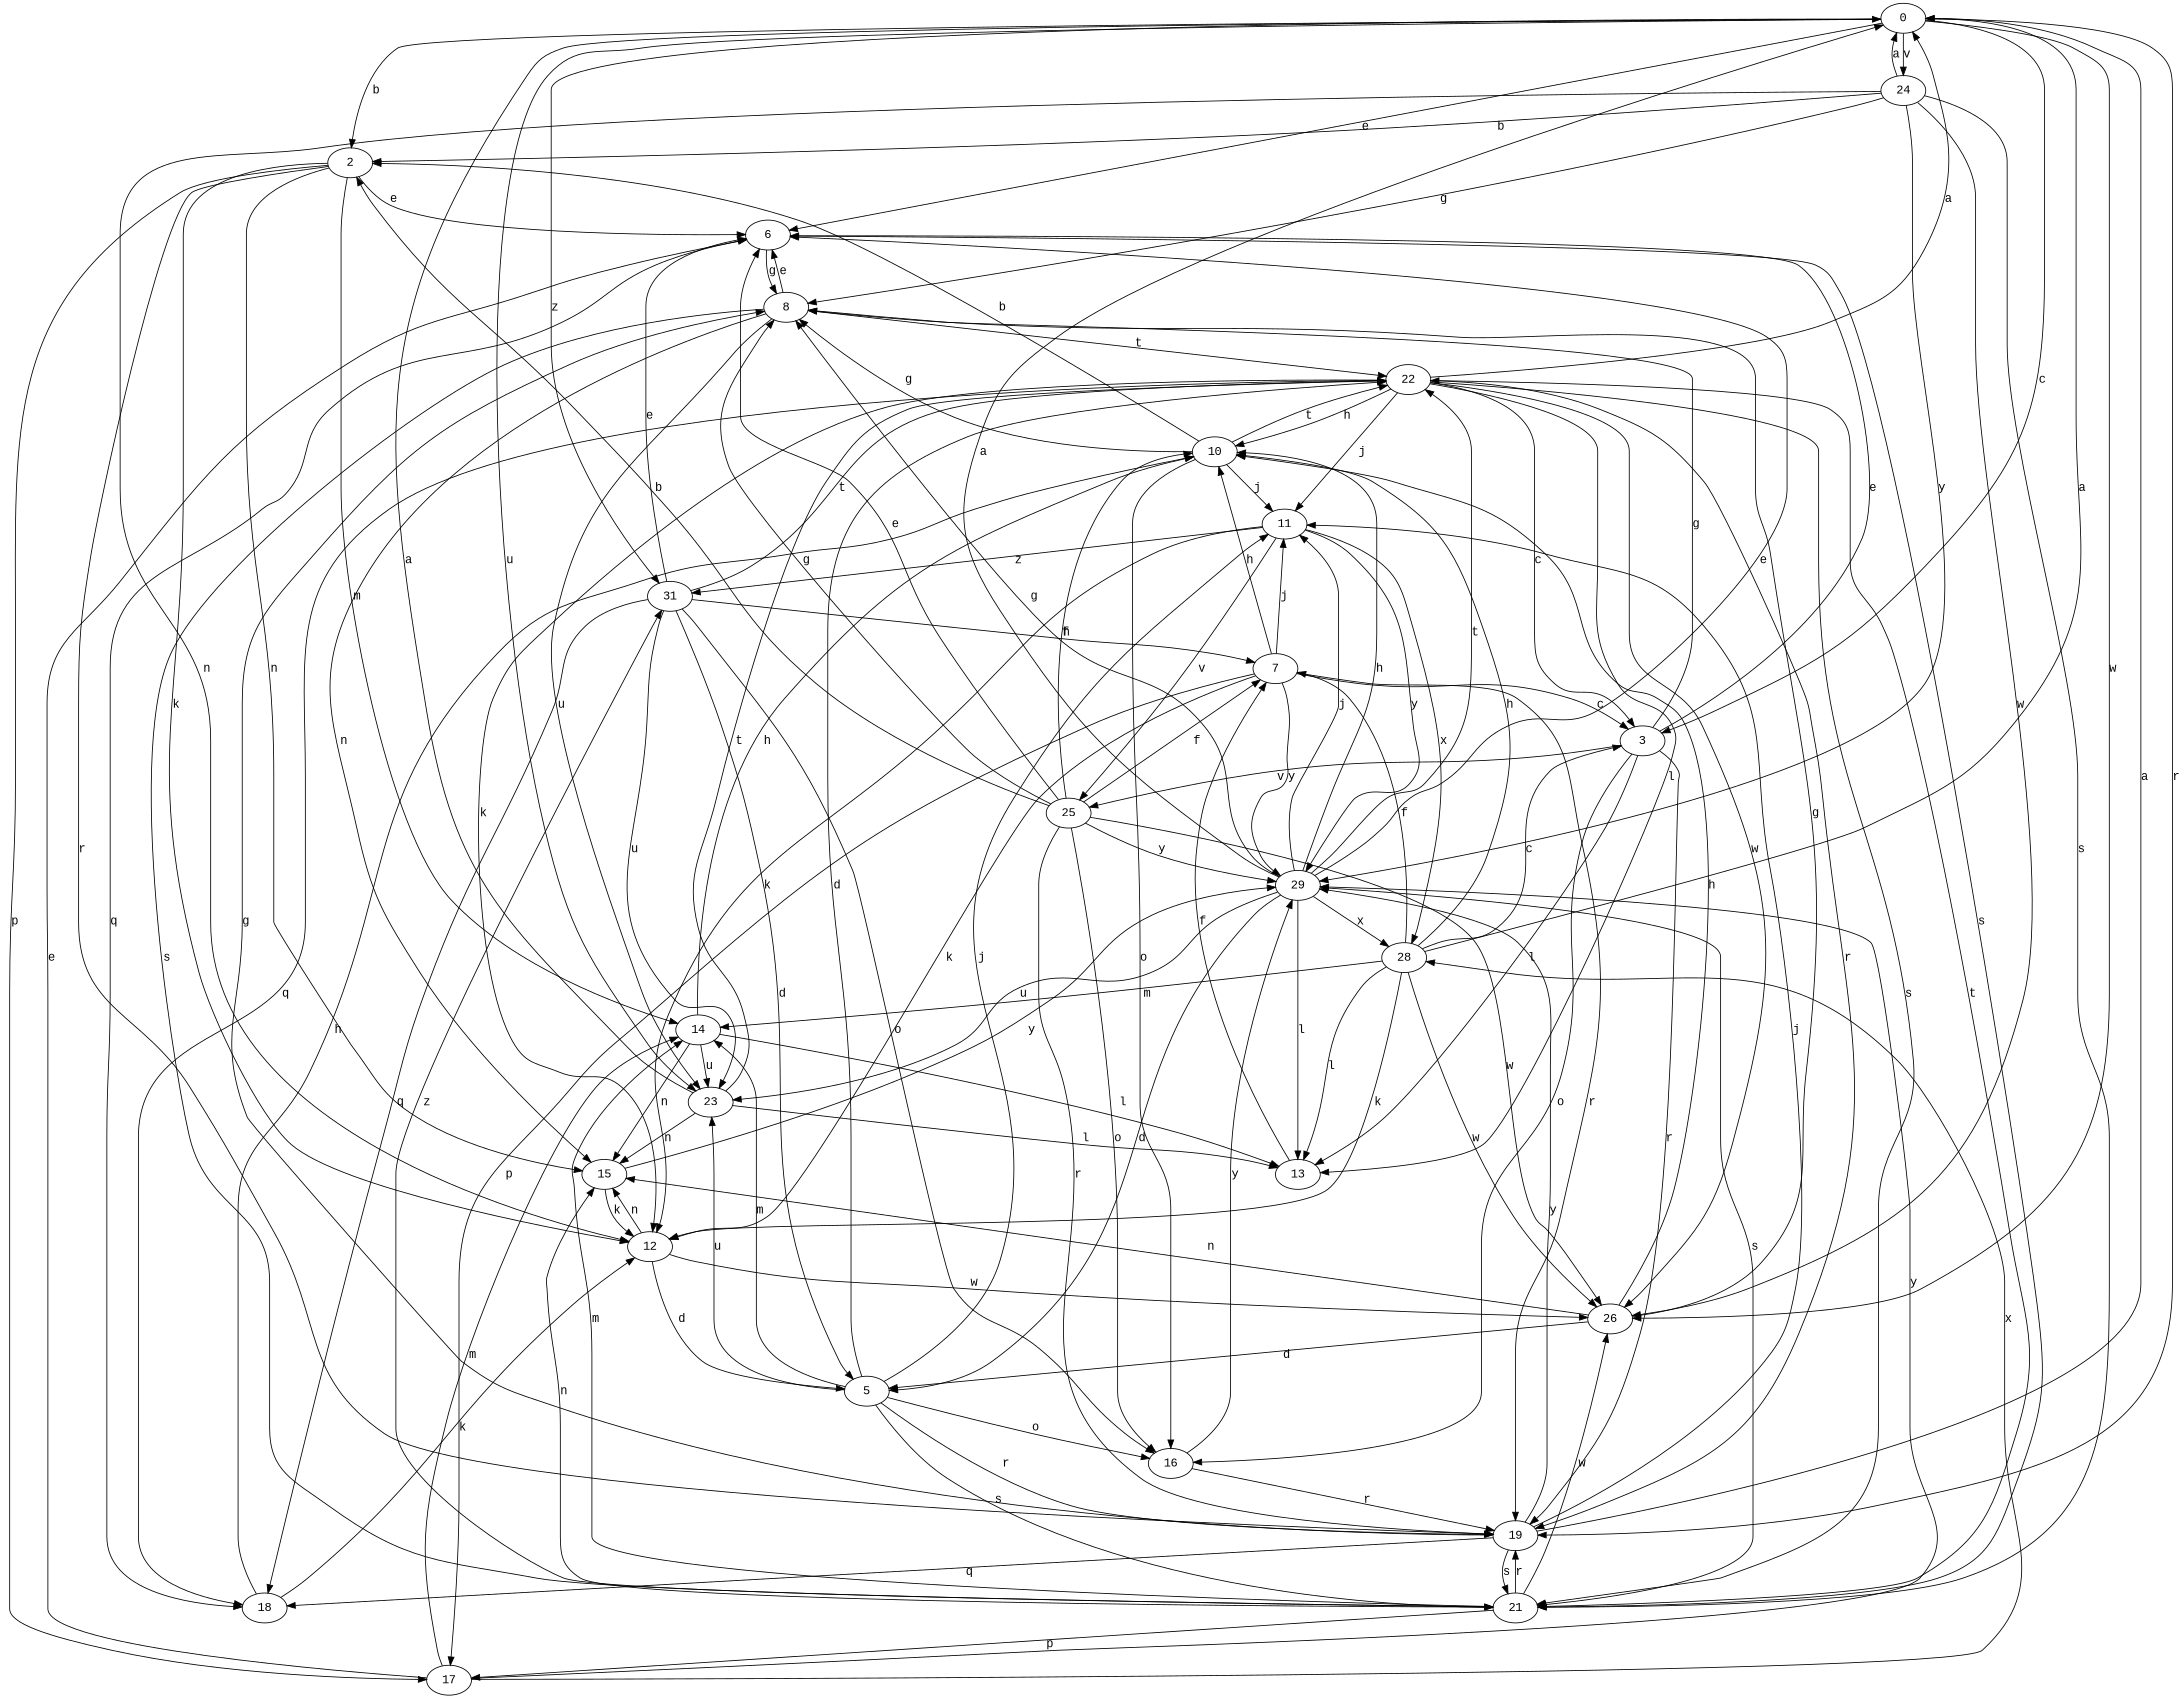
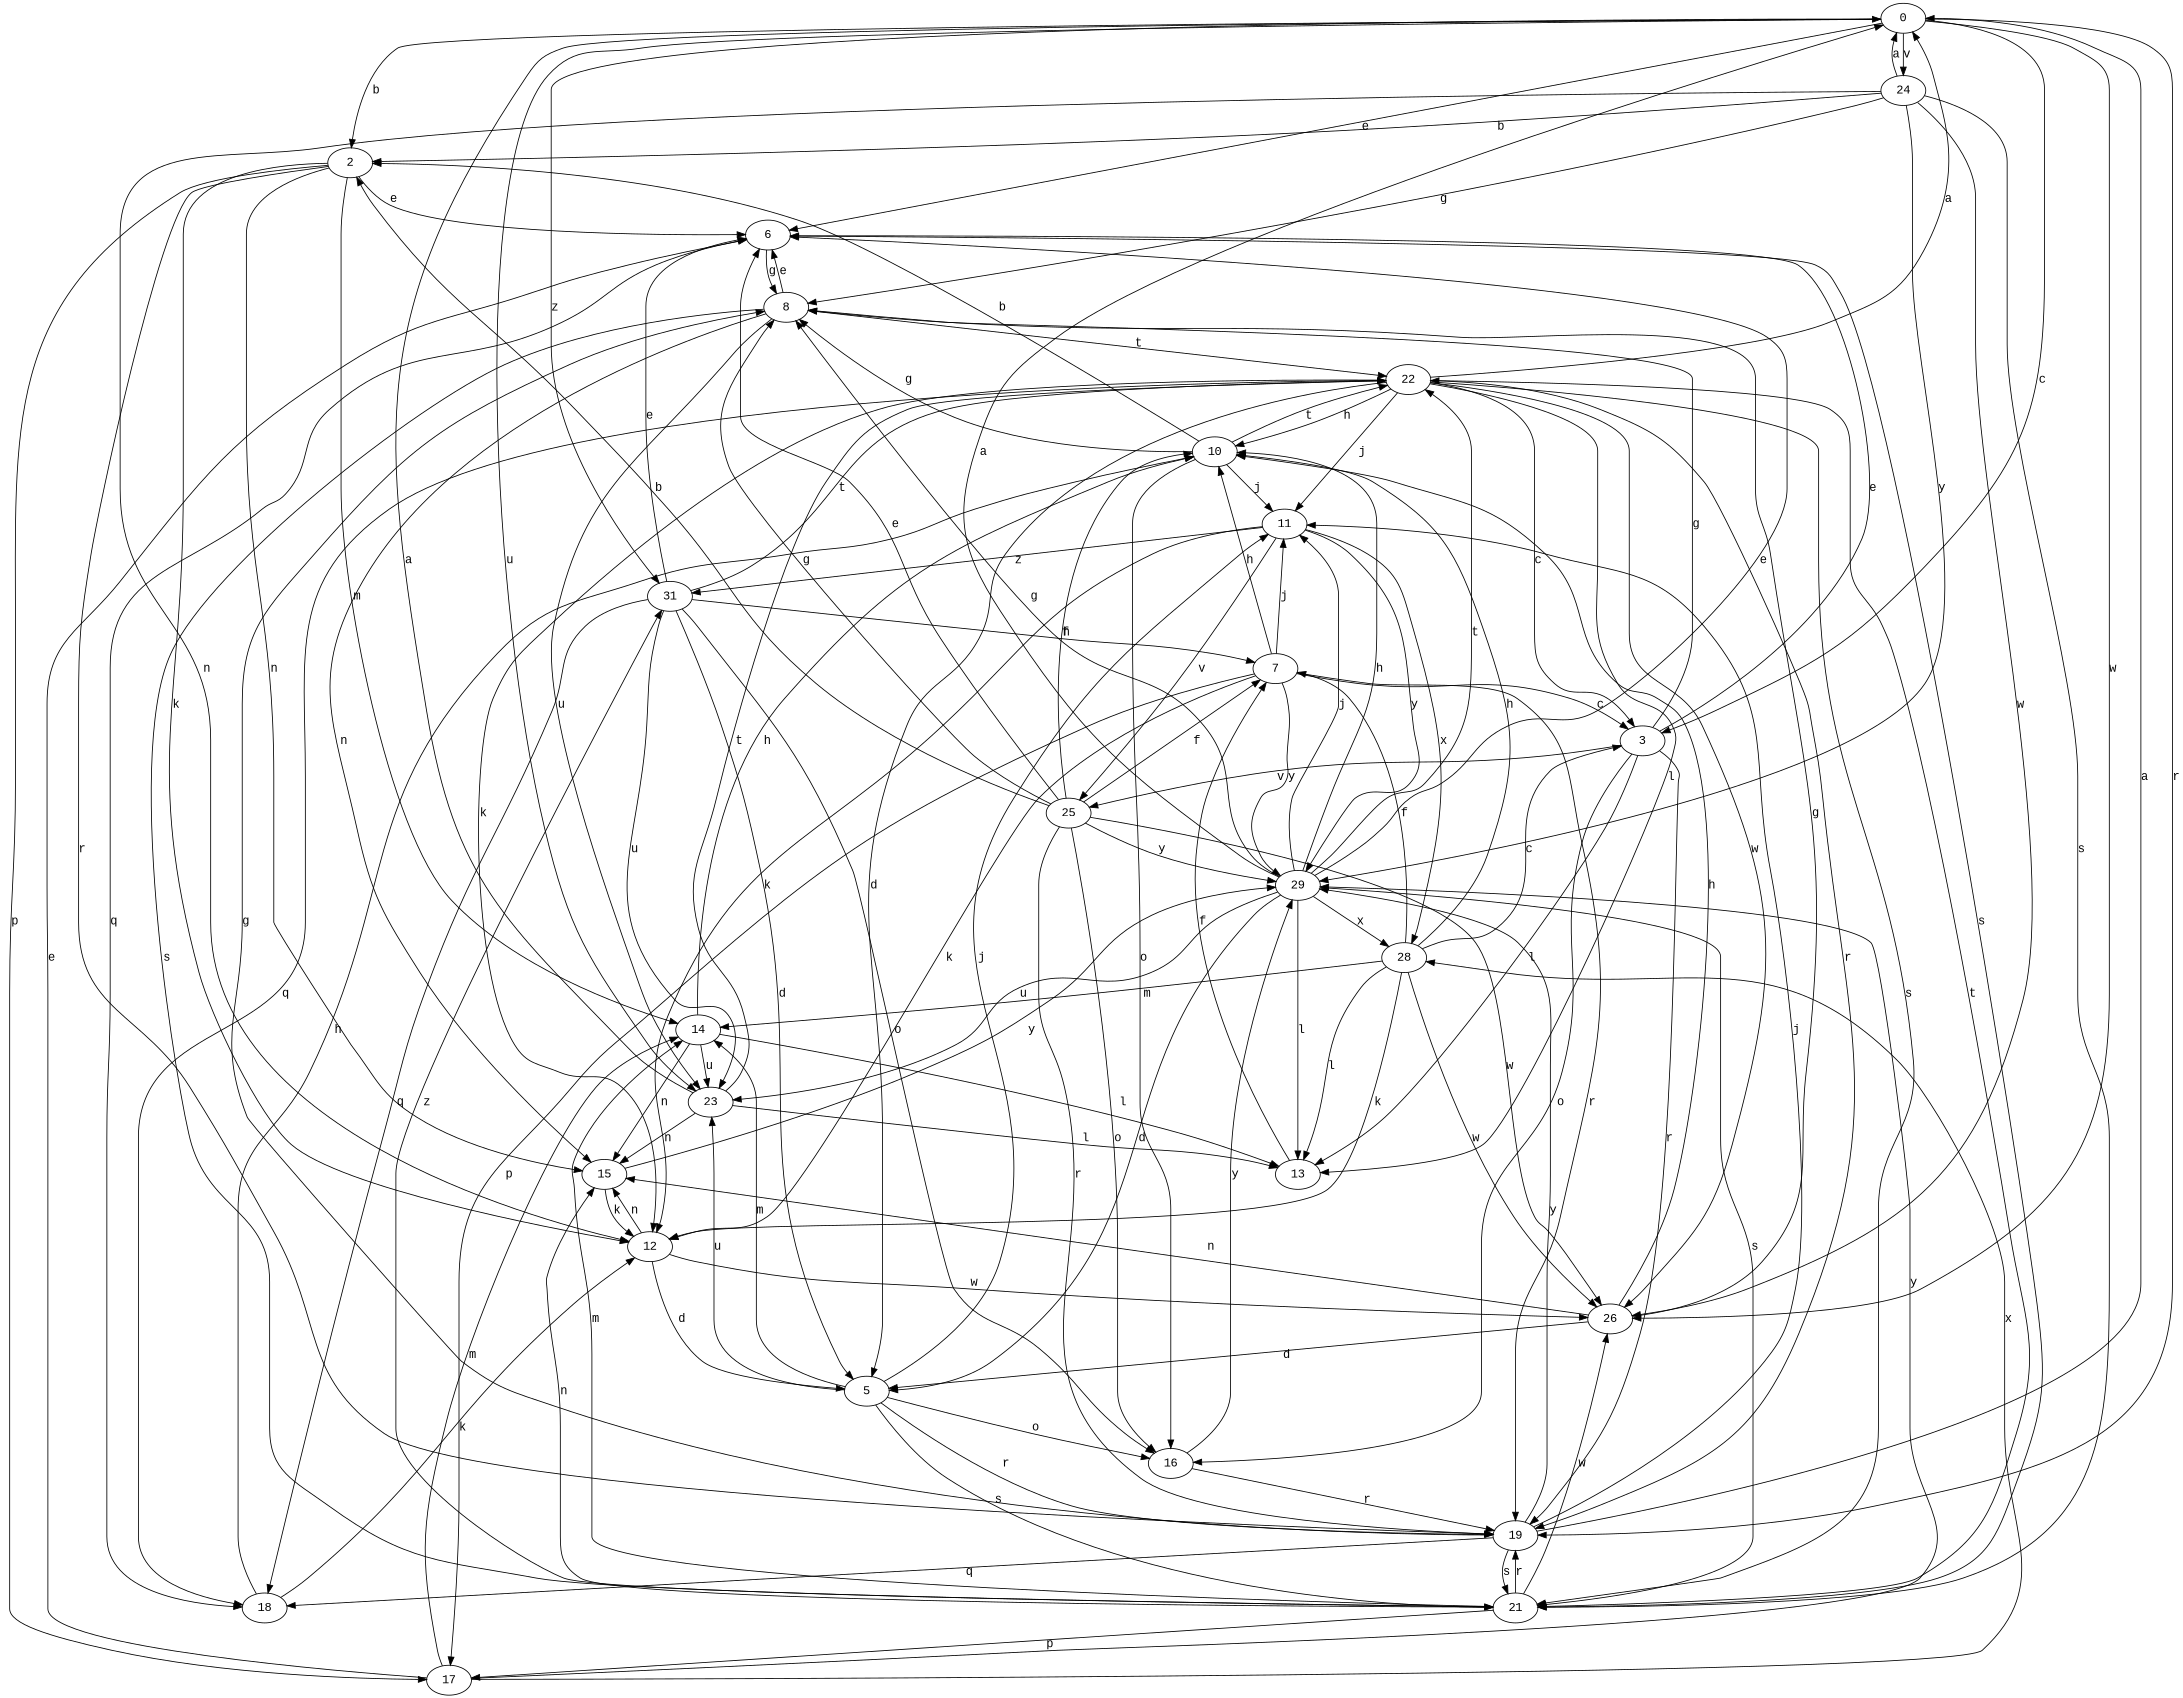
(828, 668) -> (904, 734)
(2046, 678) -> none
